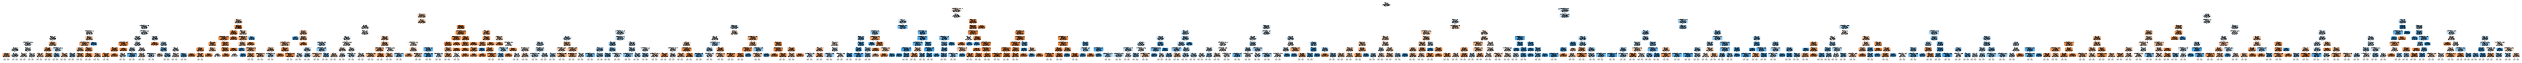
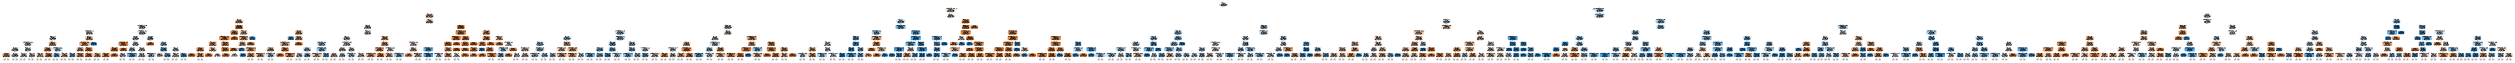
(872, 44) -> none
(766, 55) -> none
